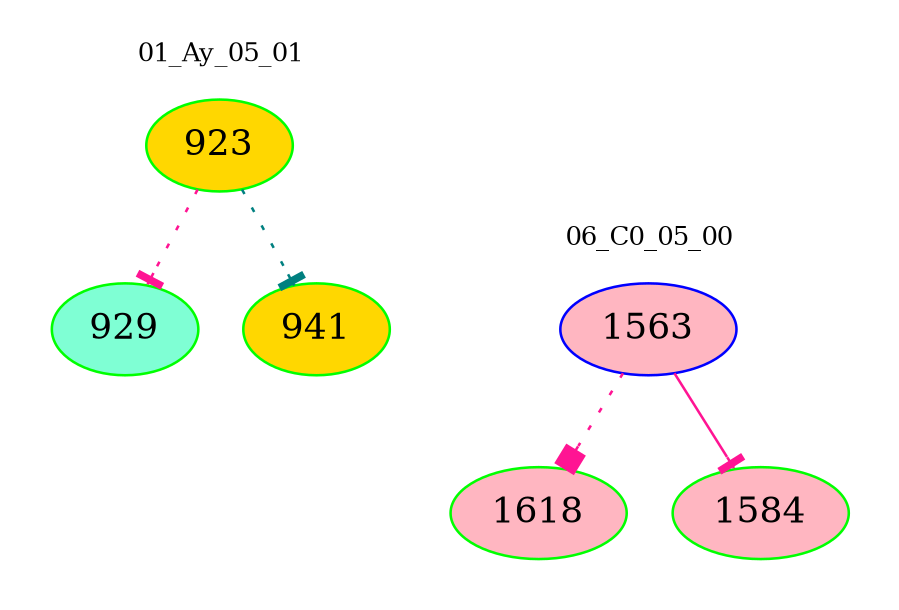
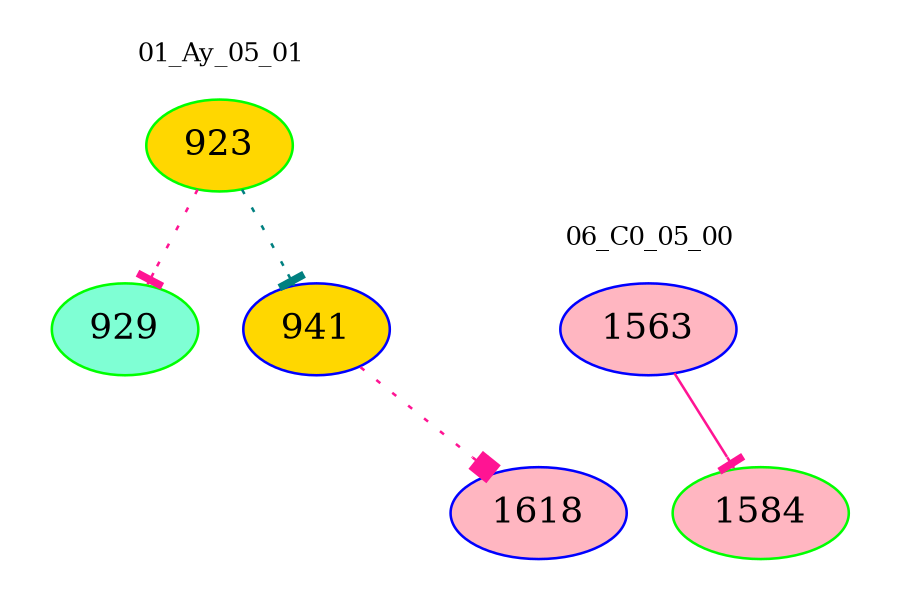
(317, 329) -> (317, 329)
(601, 410) -> (416, 412)
(539, 513) -> (539, 513)
